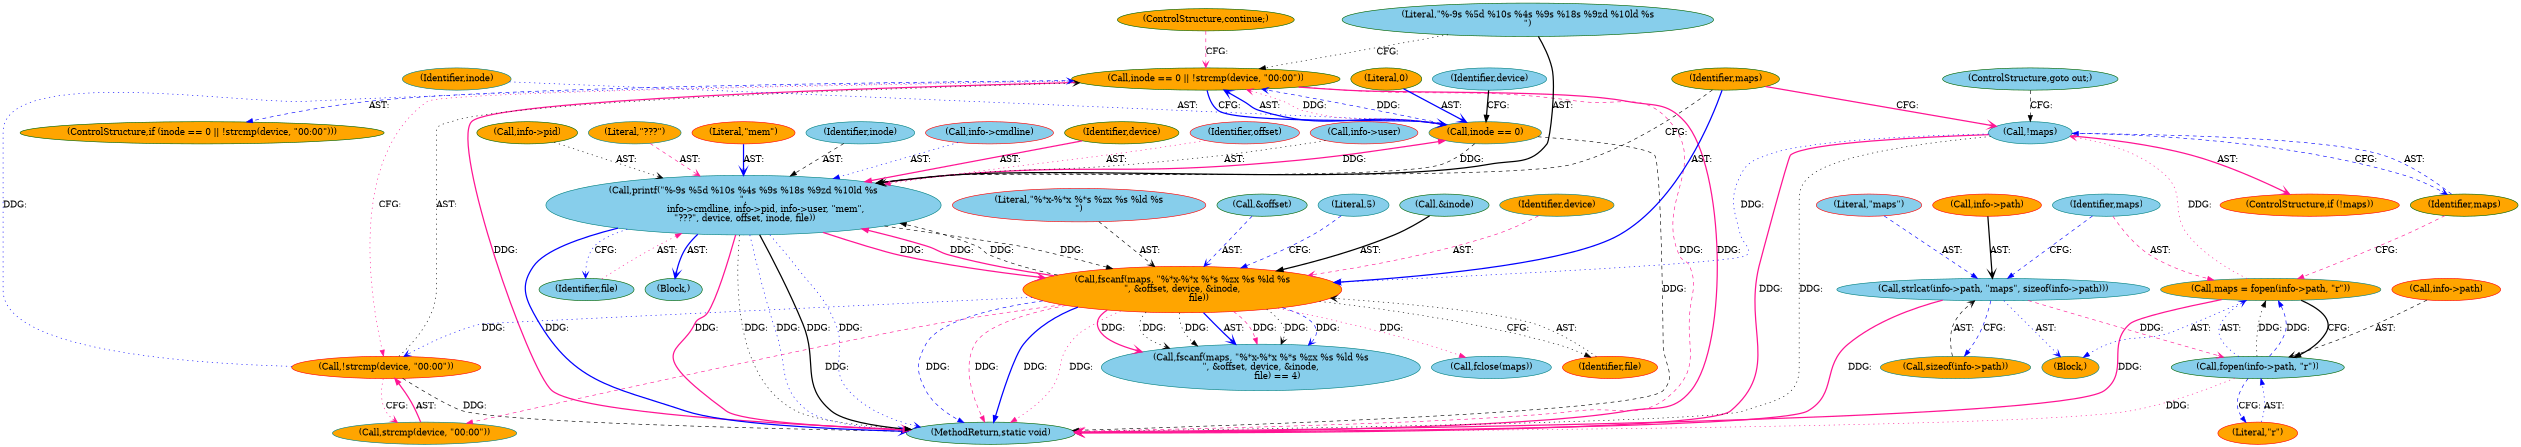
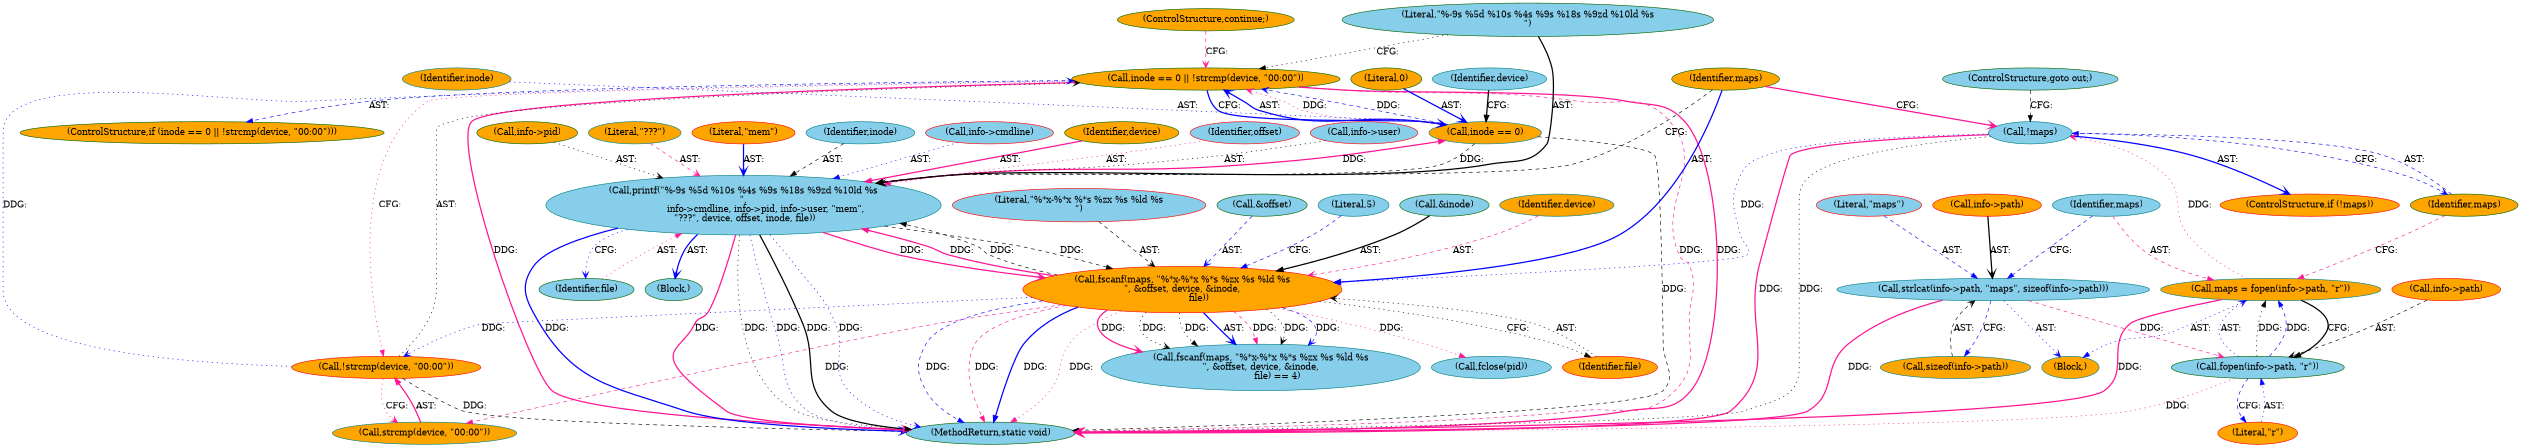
(2180, 152) -> (2180, 152)
(1491, 367) -> (1491, 367)
